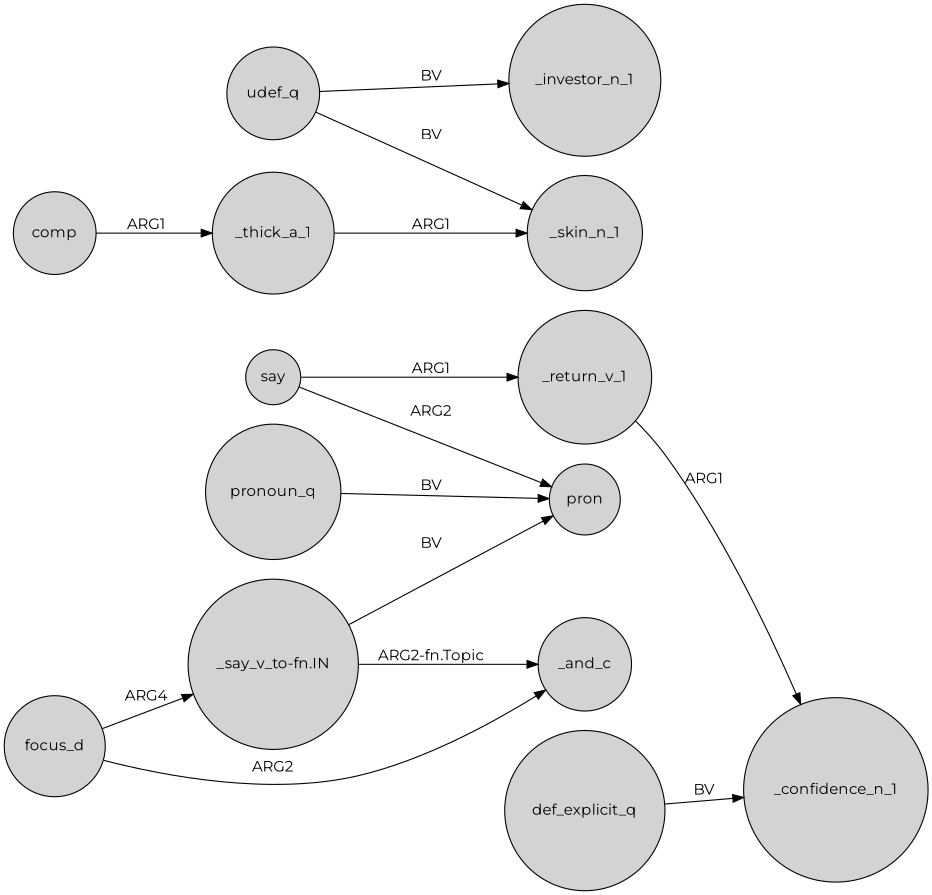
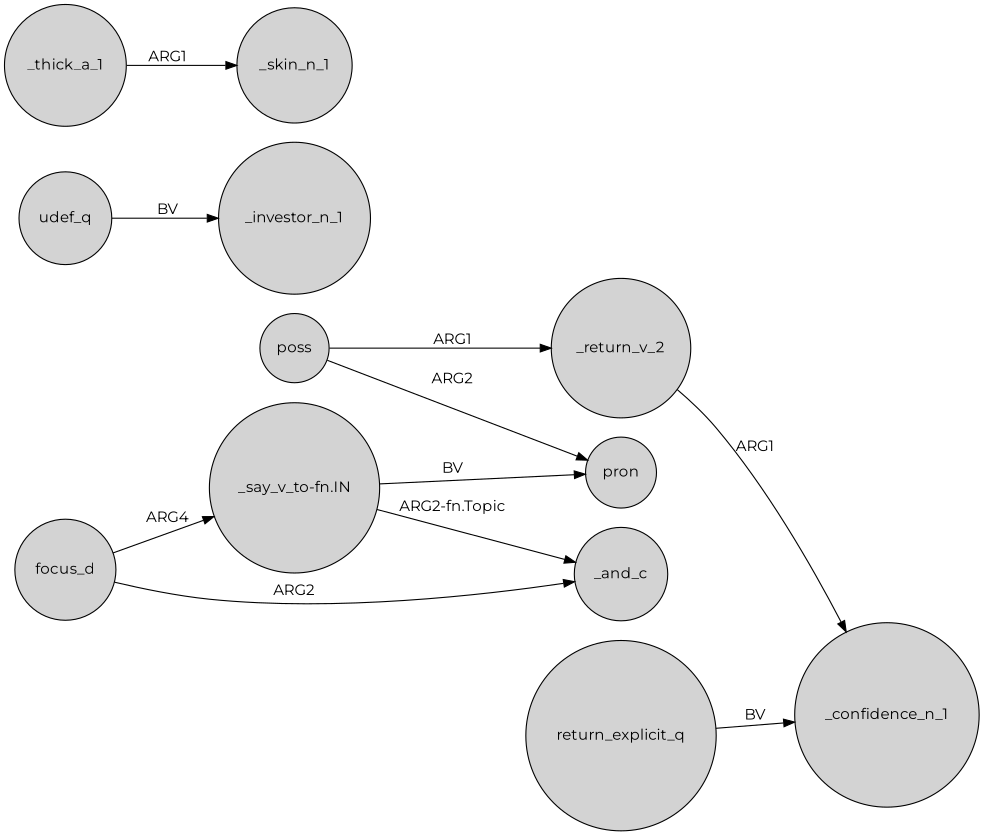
(419, 159) -> none
(55, 233) -> none
(273, 377) -> (295, 348)
(585, 377) -> (621, 348)
(273, 492) -> none
(585, 811) -> (621, 736)
